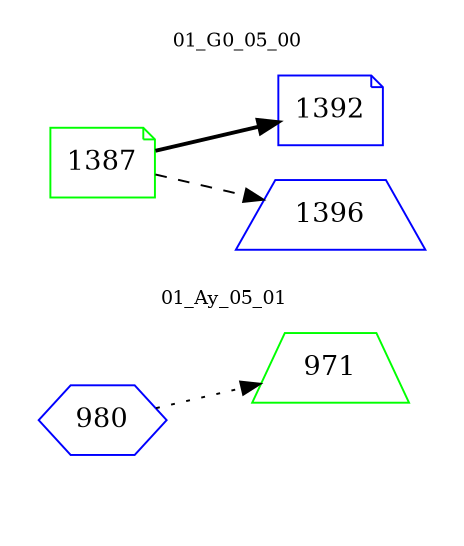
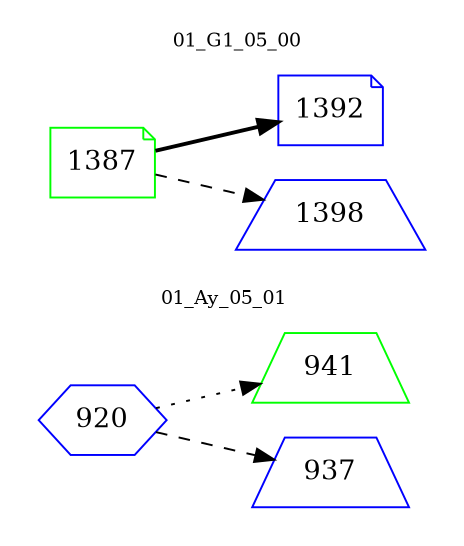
(238, 42) -> (238, 42)
(331, 215) -> (331, 215)
(331, 368) -> (331, 368)
(103, 420) -> (103, 420)
none -> (331, 472)
